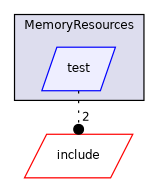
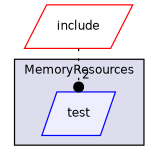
(79, 108) -> (79, 67)
